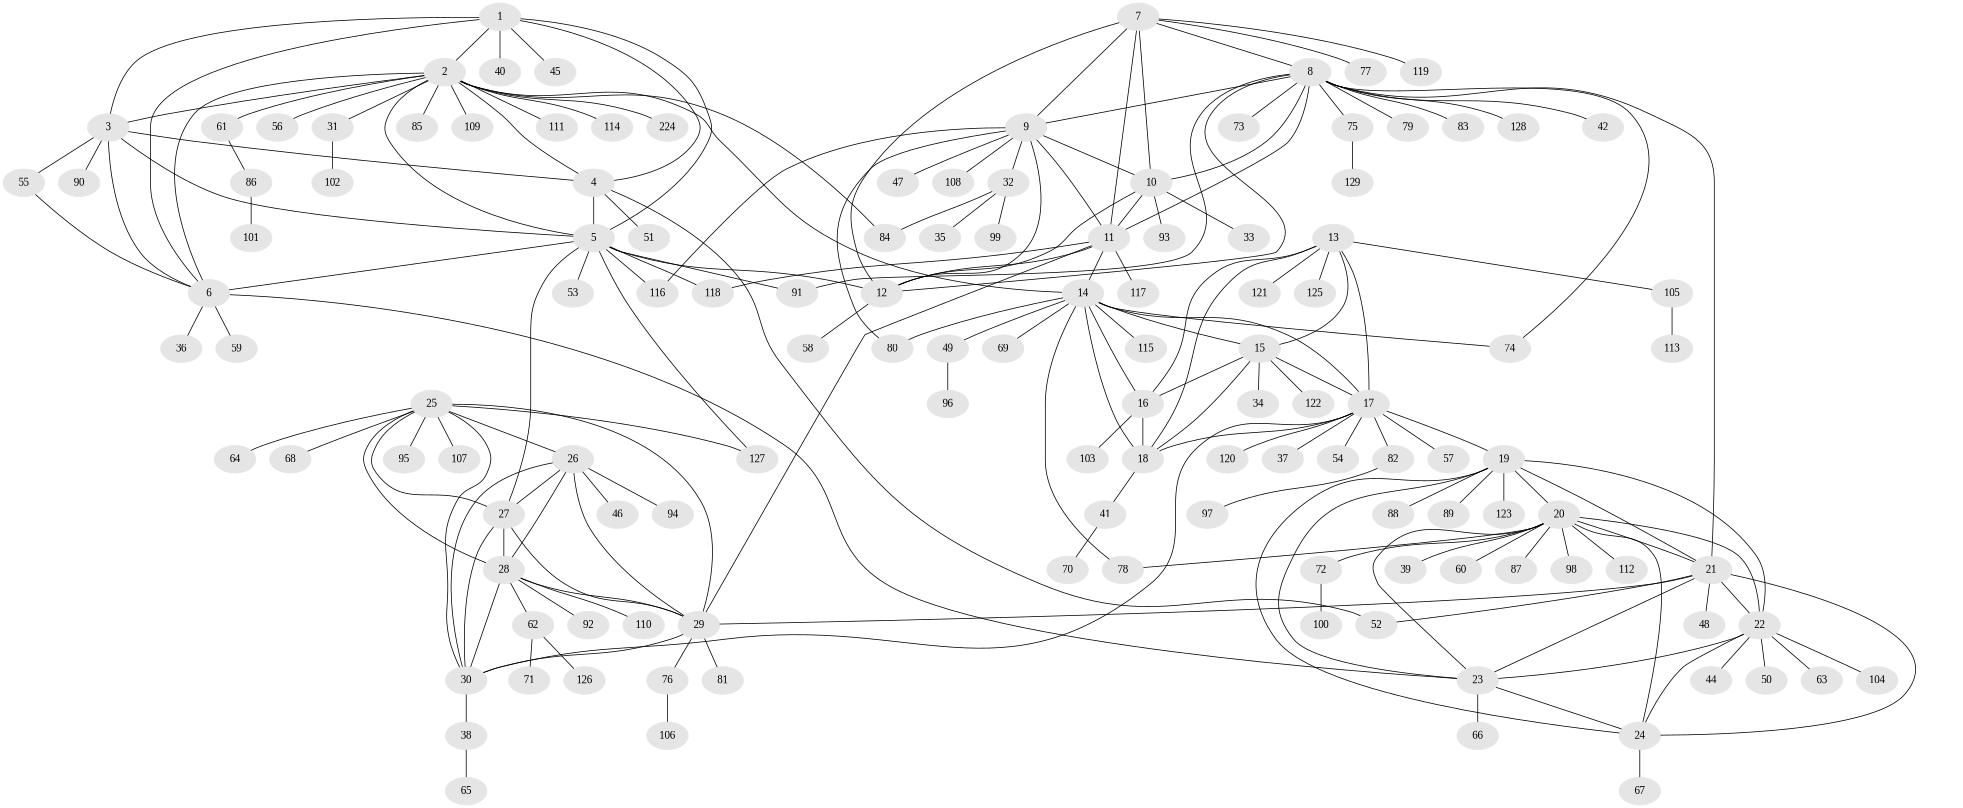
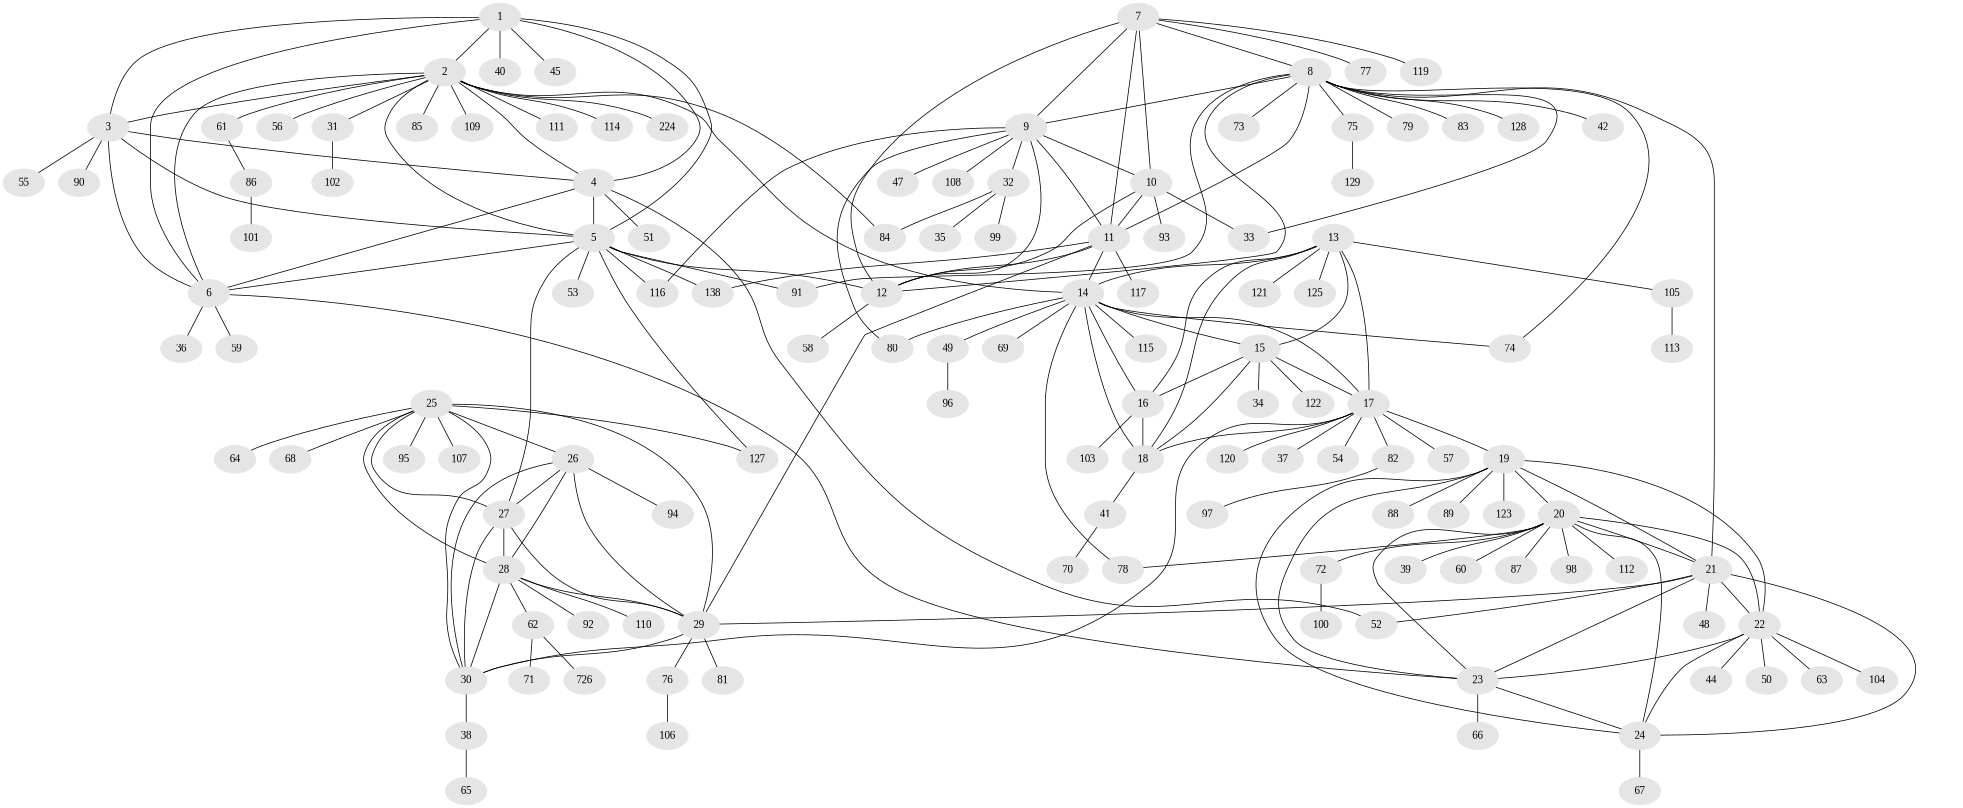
(1252, 151) -> (1536, 149)
(107, 250) -> (401, 238)
none -> (1208, 265)
(713, 293) -> (713, 293)
(618, 515) -> none
(584, 680) -> (584, 680)
